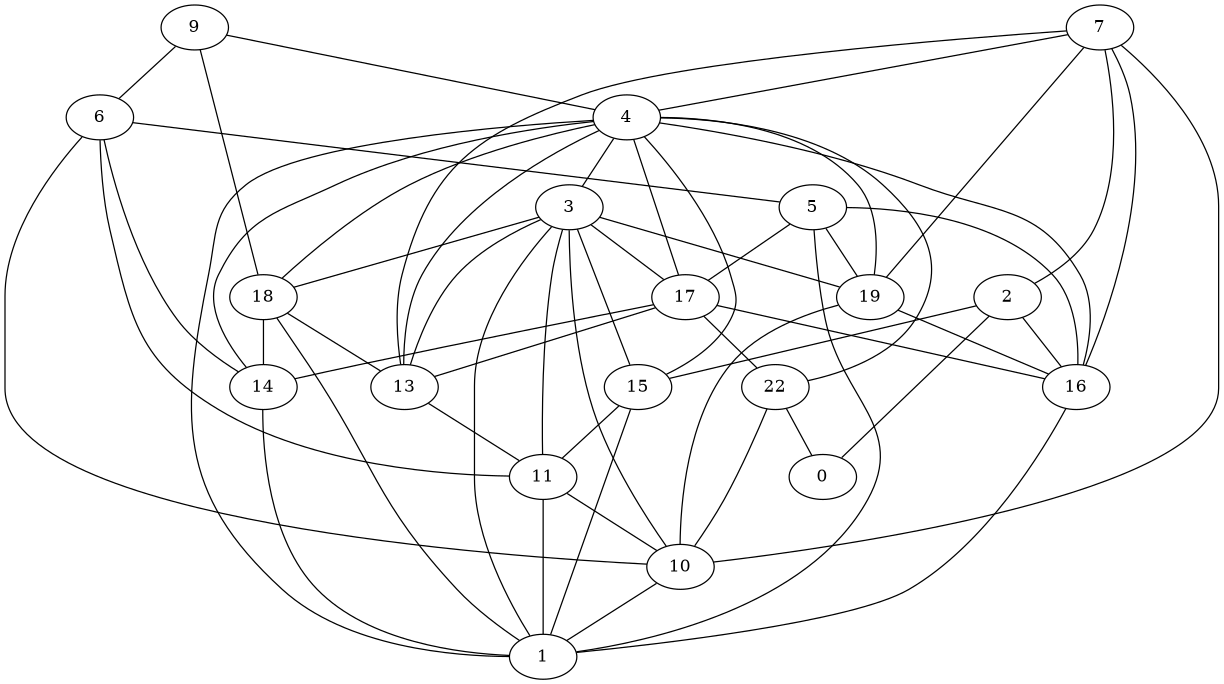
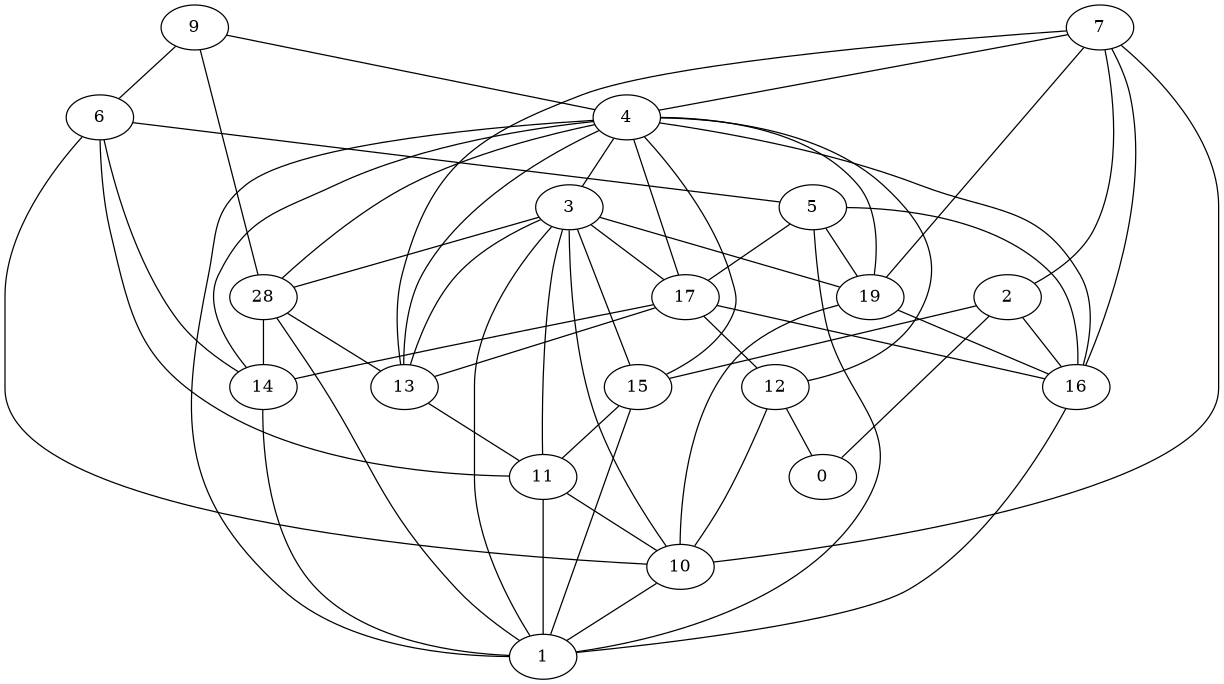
(263, 297) -> (263, 297)
(775, 387) -> (775, 387)
